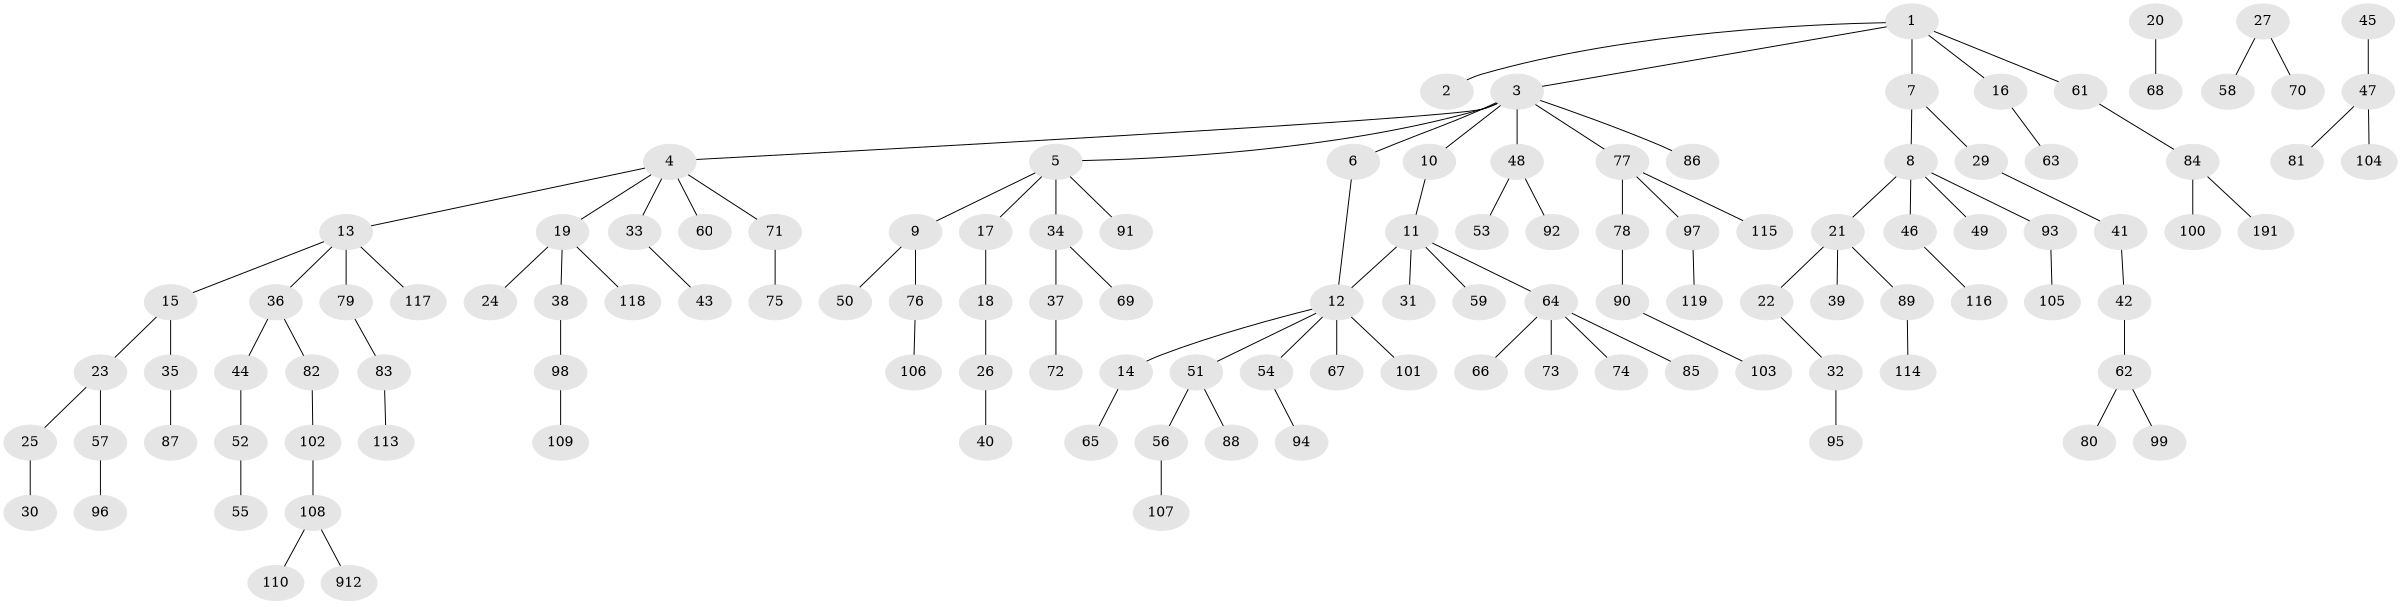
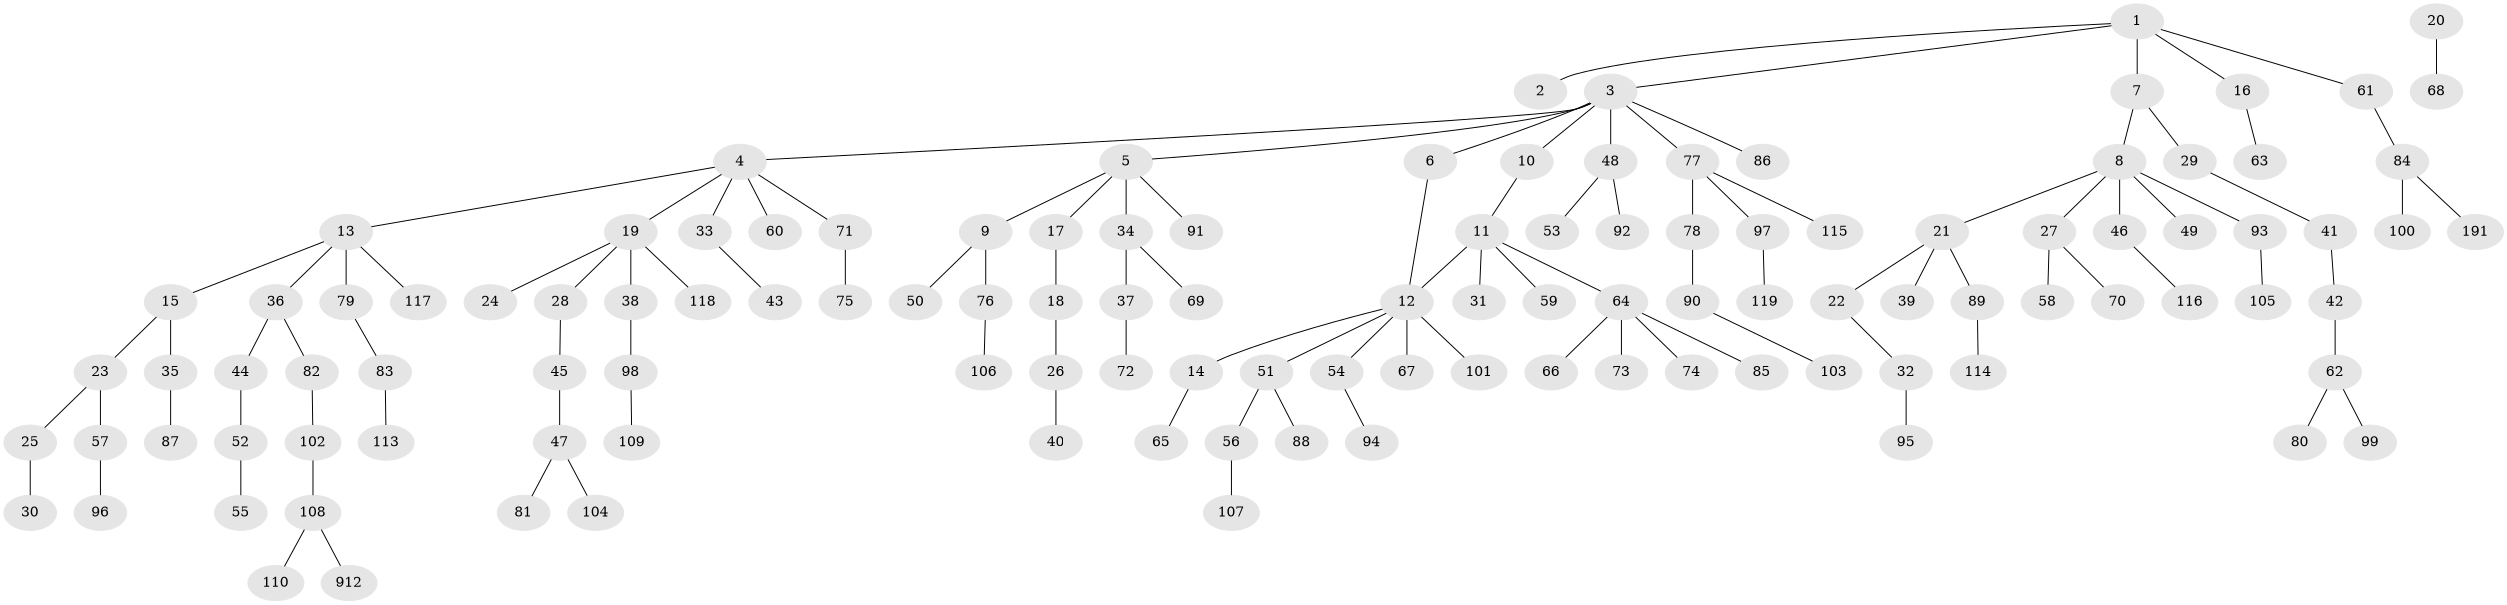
none -> (2085, 197)
none -> (561, 302)
